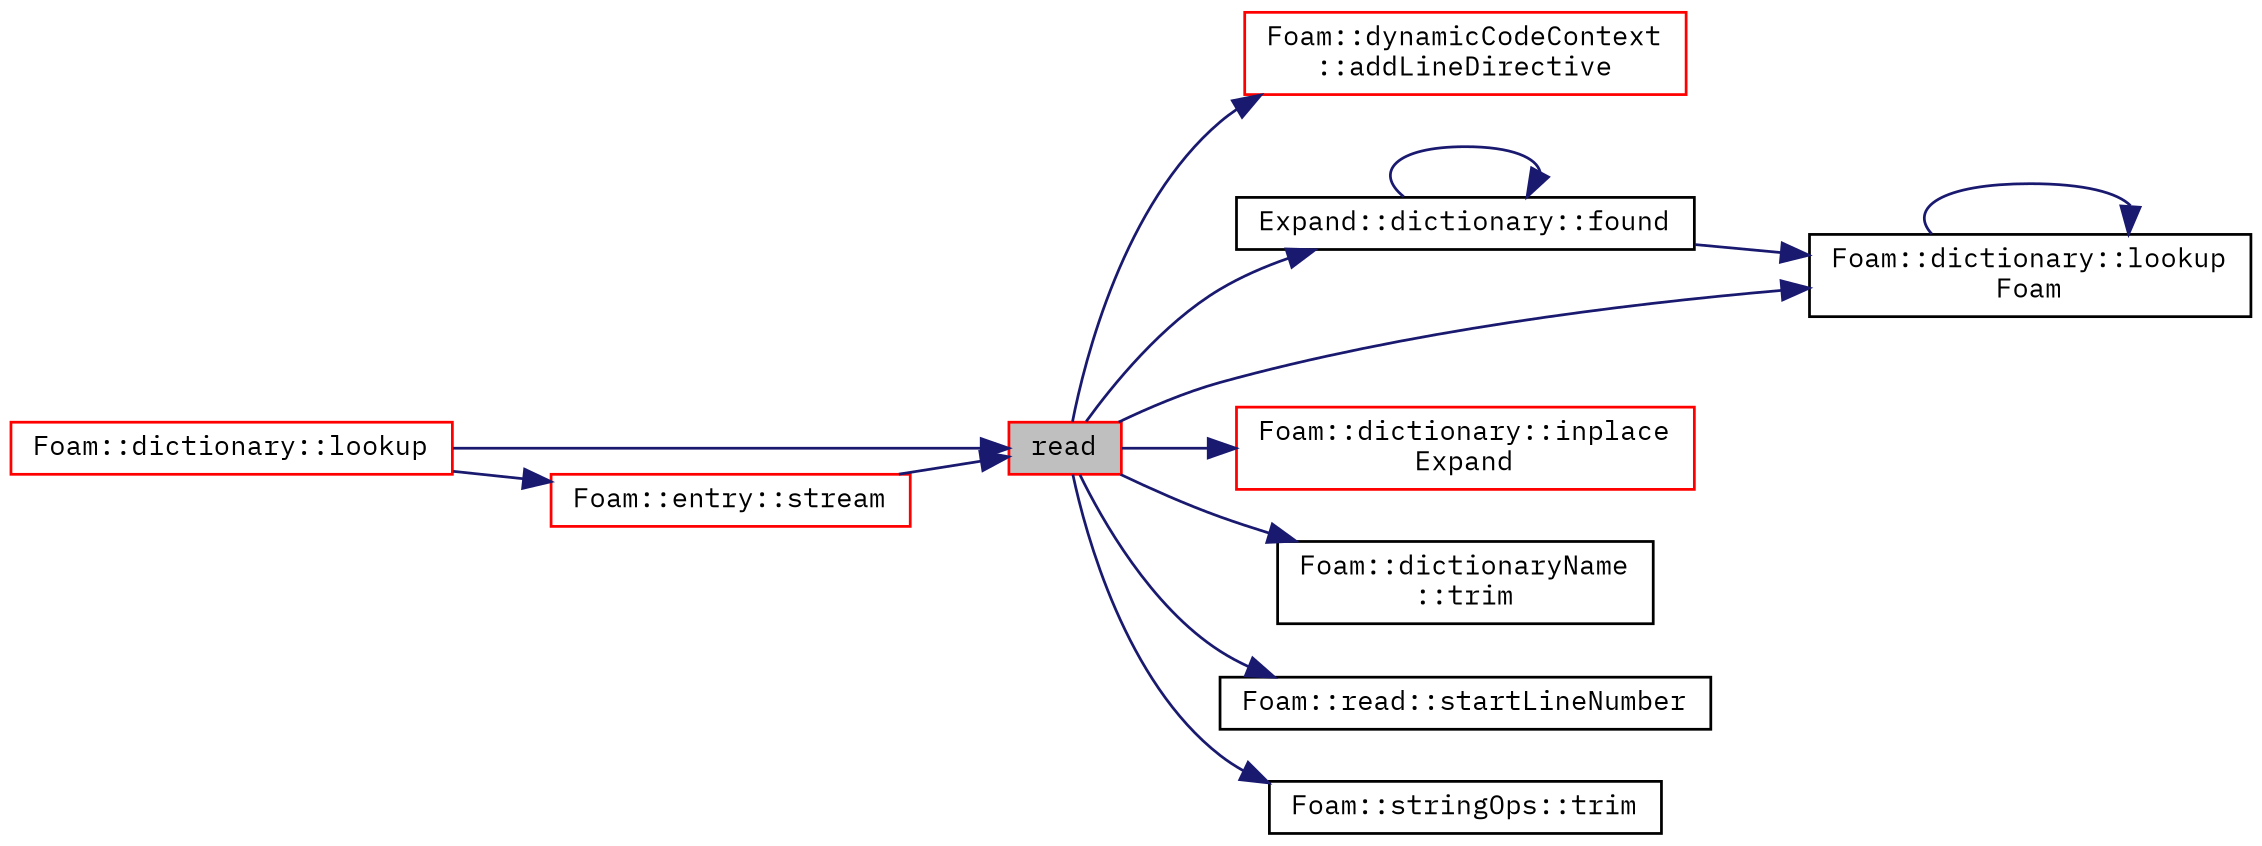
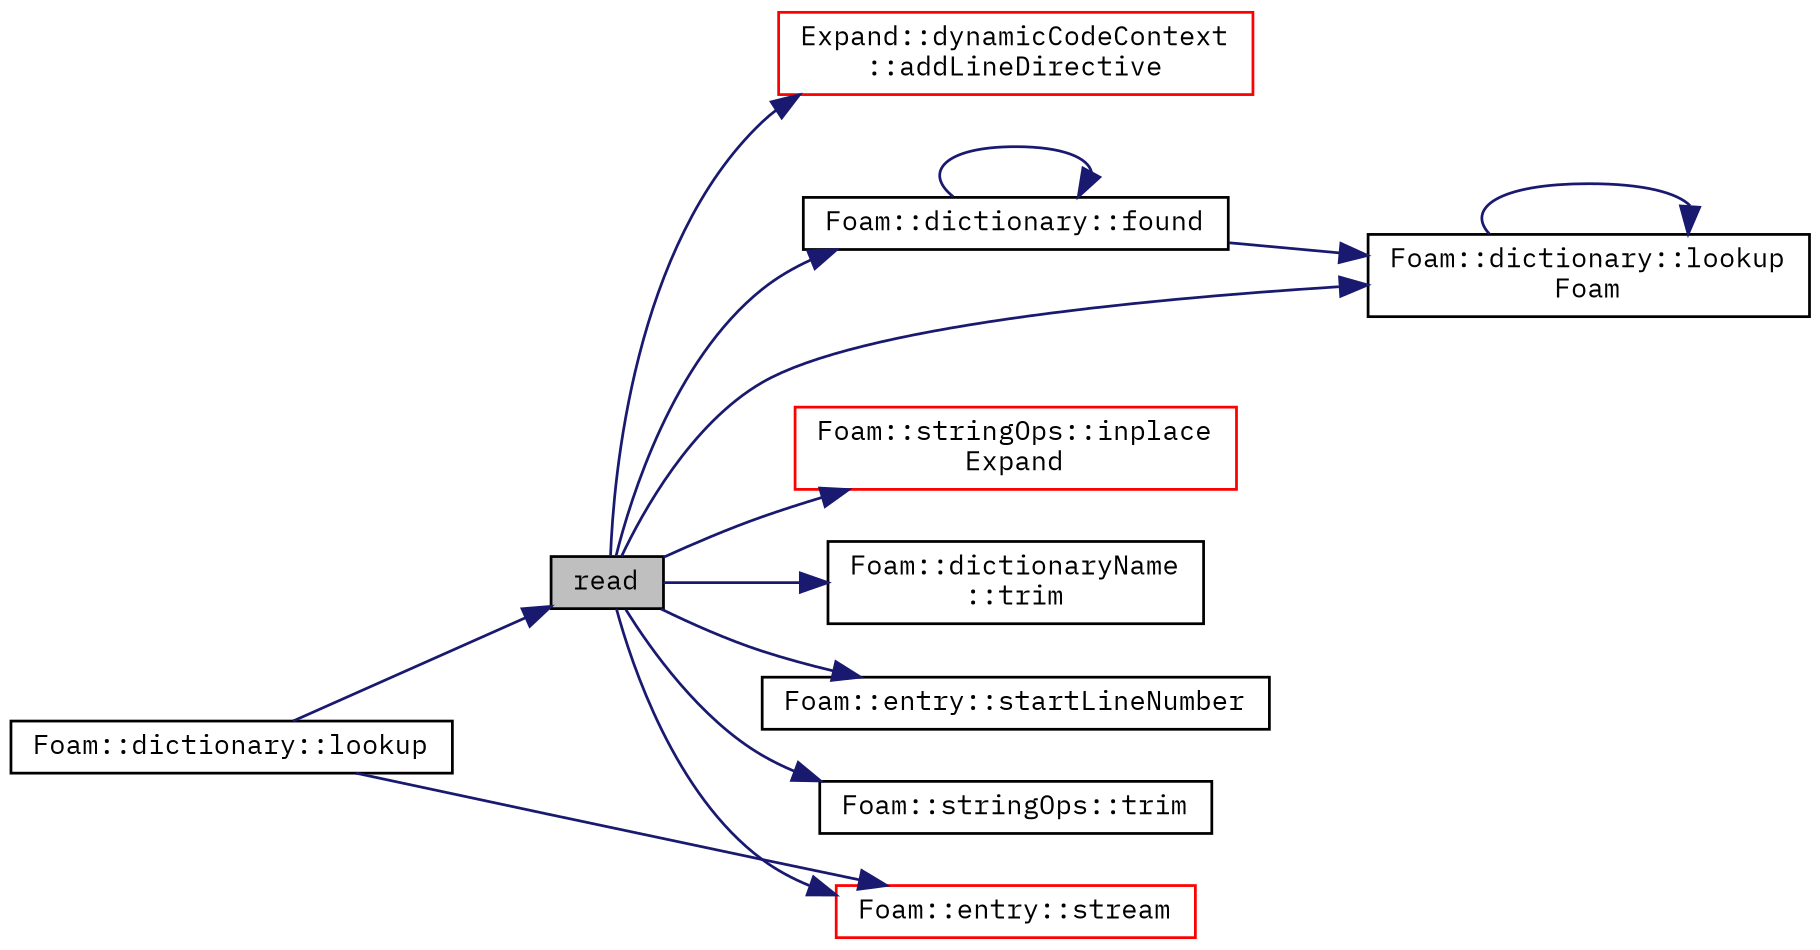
(1465, 53) -> (1016, 53)
(1465, 223) -> (1016, 223)
(232, 448) -> (232, 747)
(1065, 448) -> (607, 583)
(1465, 448) -> (1016, 448)
(940, 468) -> (683, 769)
(1465, 703) -> (1016, 703)
